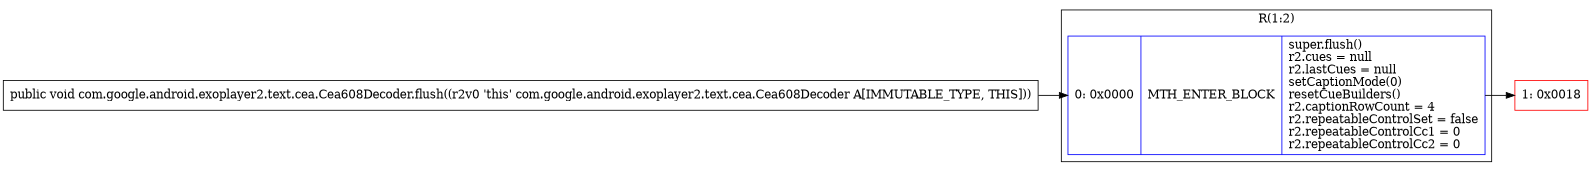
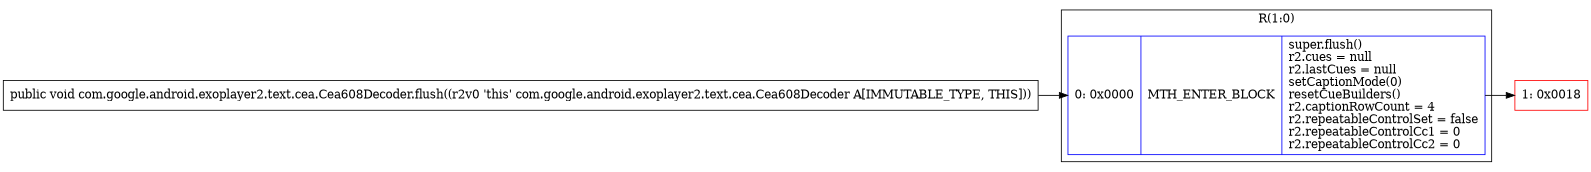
(1277, 19) -> (1277, 19)
